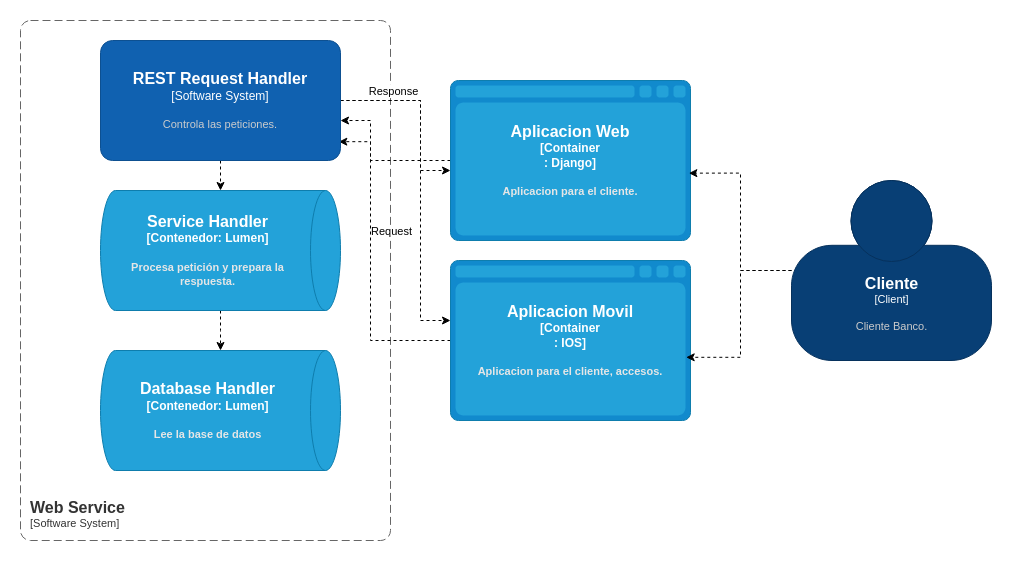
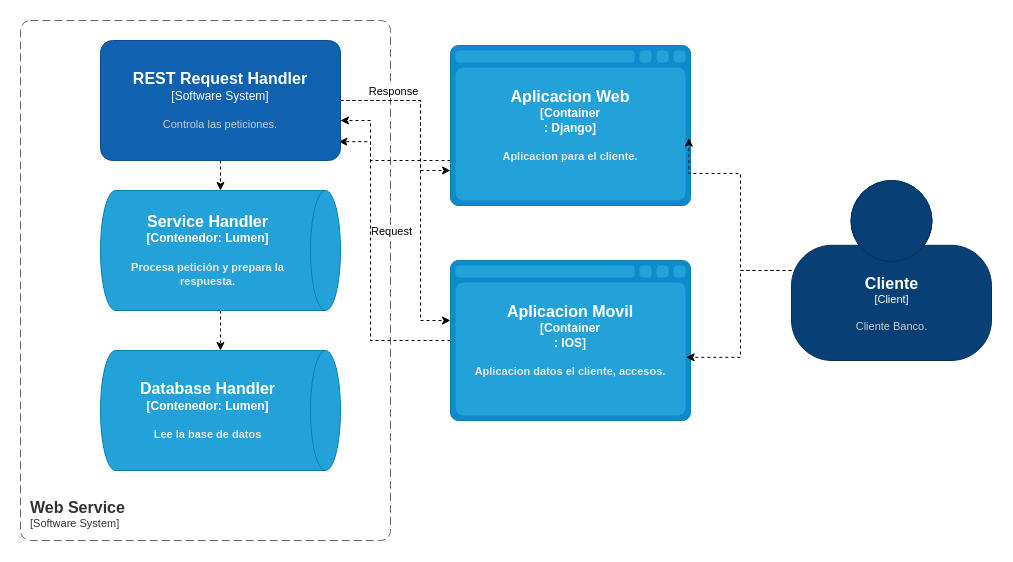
(571, 161) -> (571, 126)
(571, 341) -> (571, 341)
